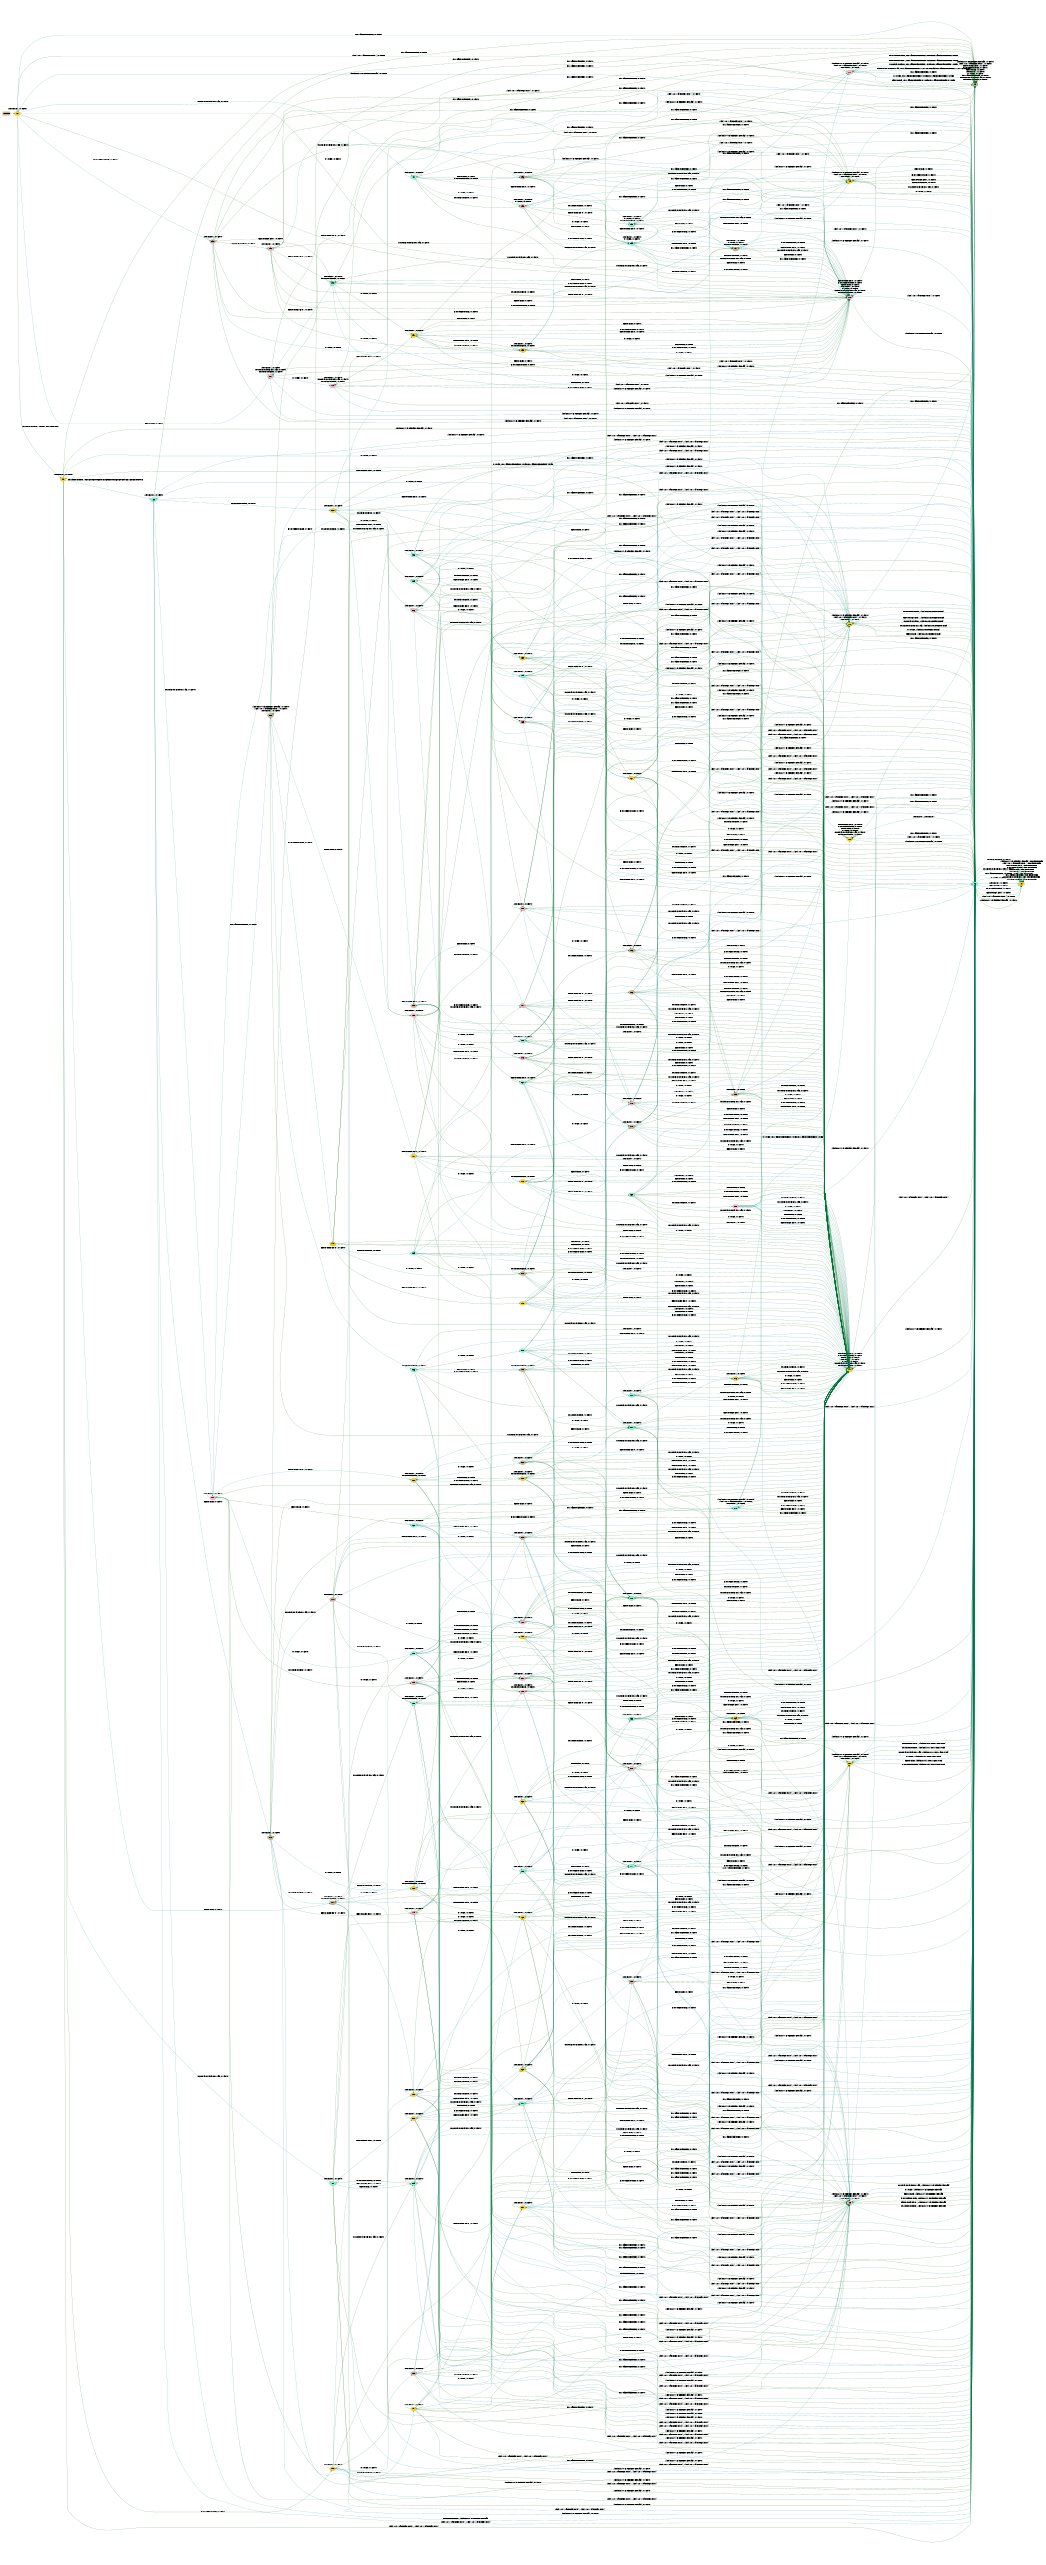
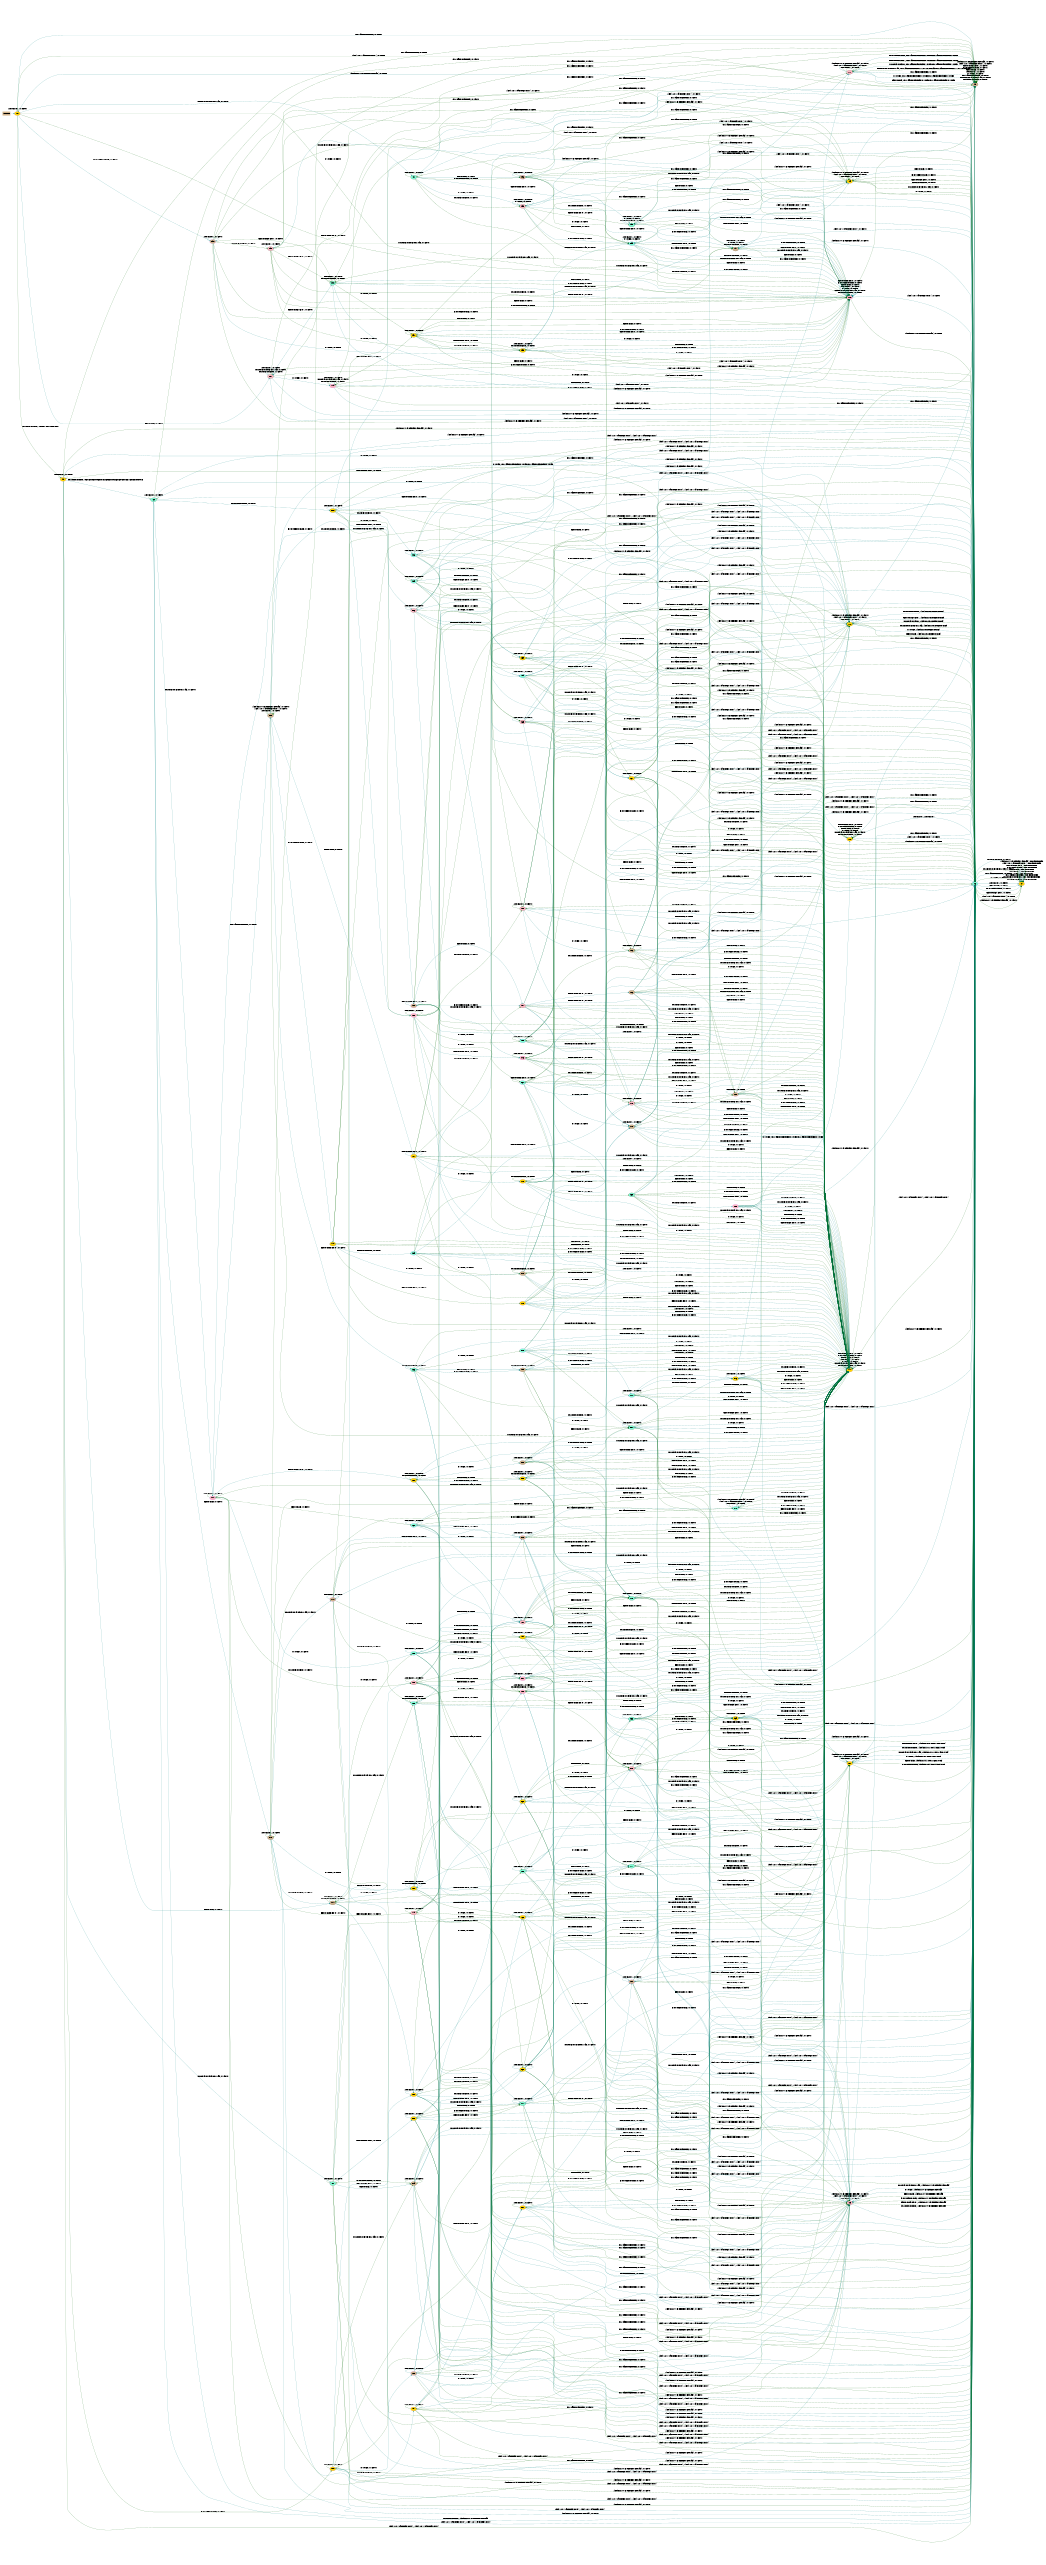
(491, 1245) -> (449, 609)
(736, 1868) -> (736, 1868)
(414, 2184) -> (414, 2184)
